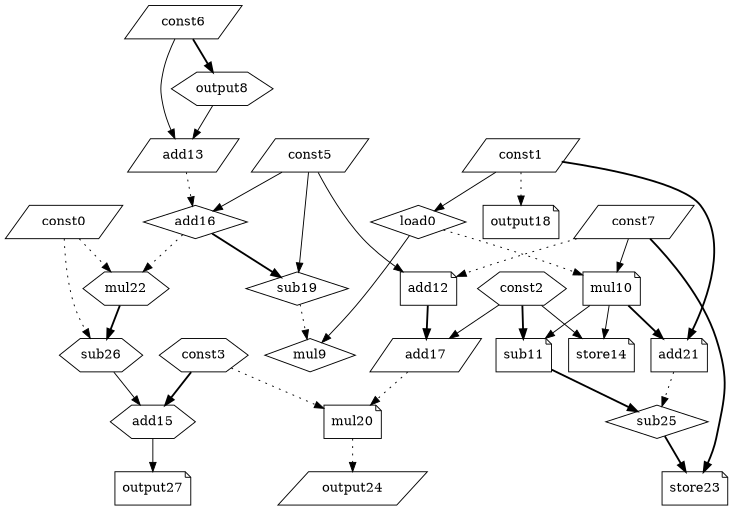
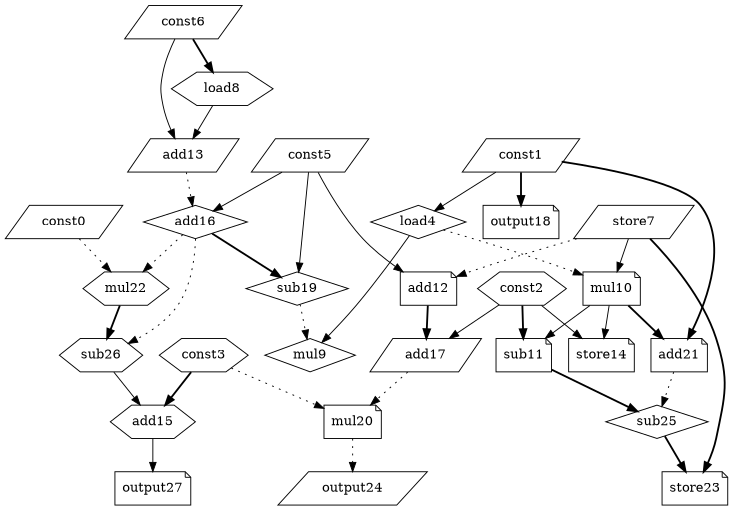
(222, 89) -> (222, 89)
(521, 184) -> (521, 184)
(418, 222) -> (418, 222)
(634, 222) -> (634, 222)
(69, 286) -> (182, 299)
